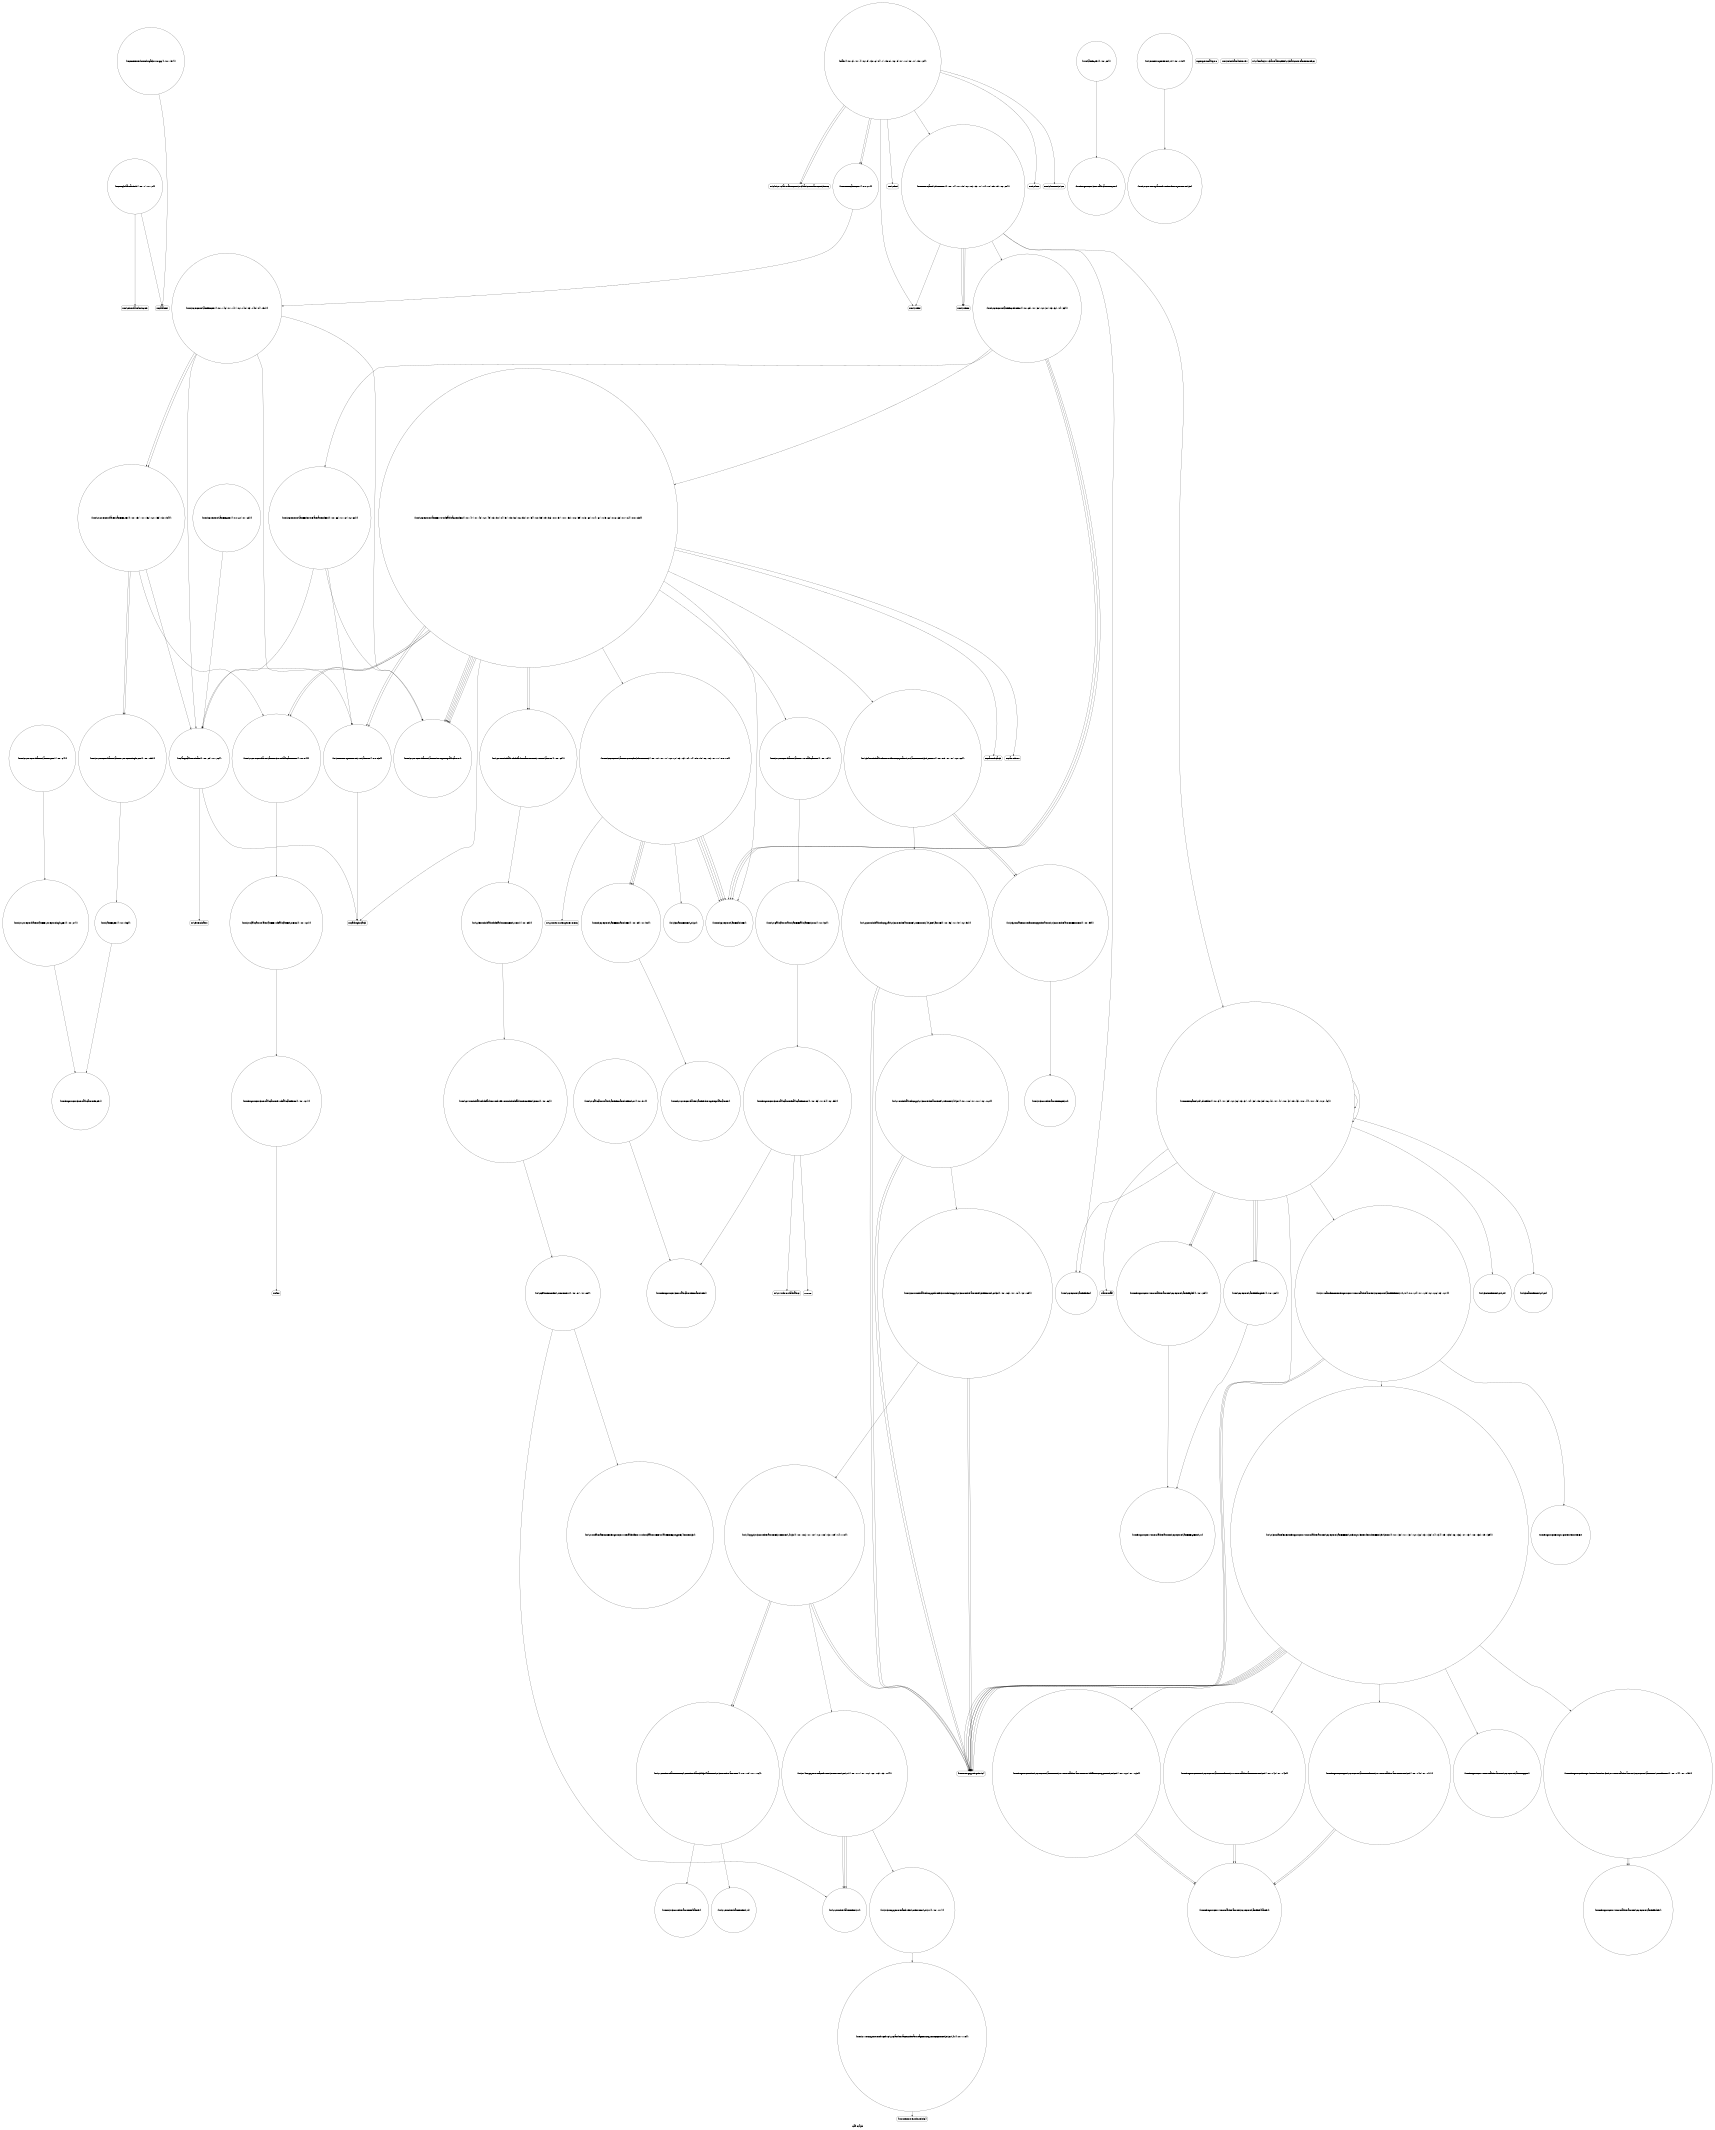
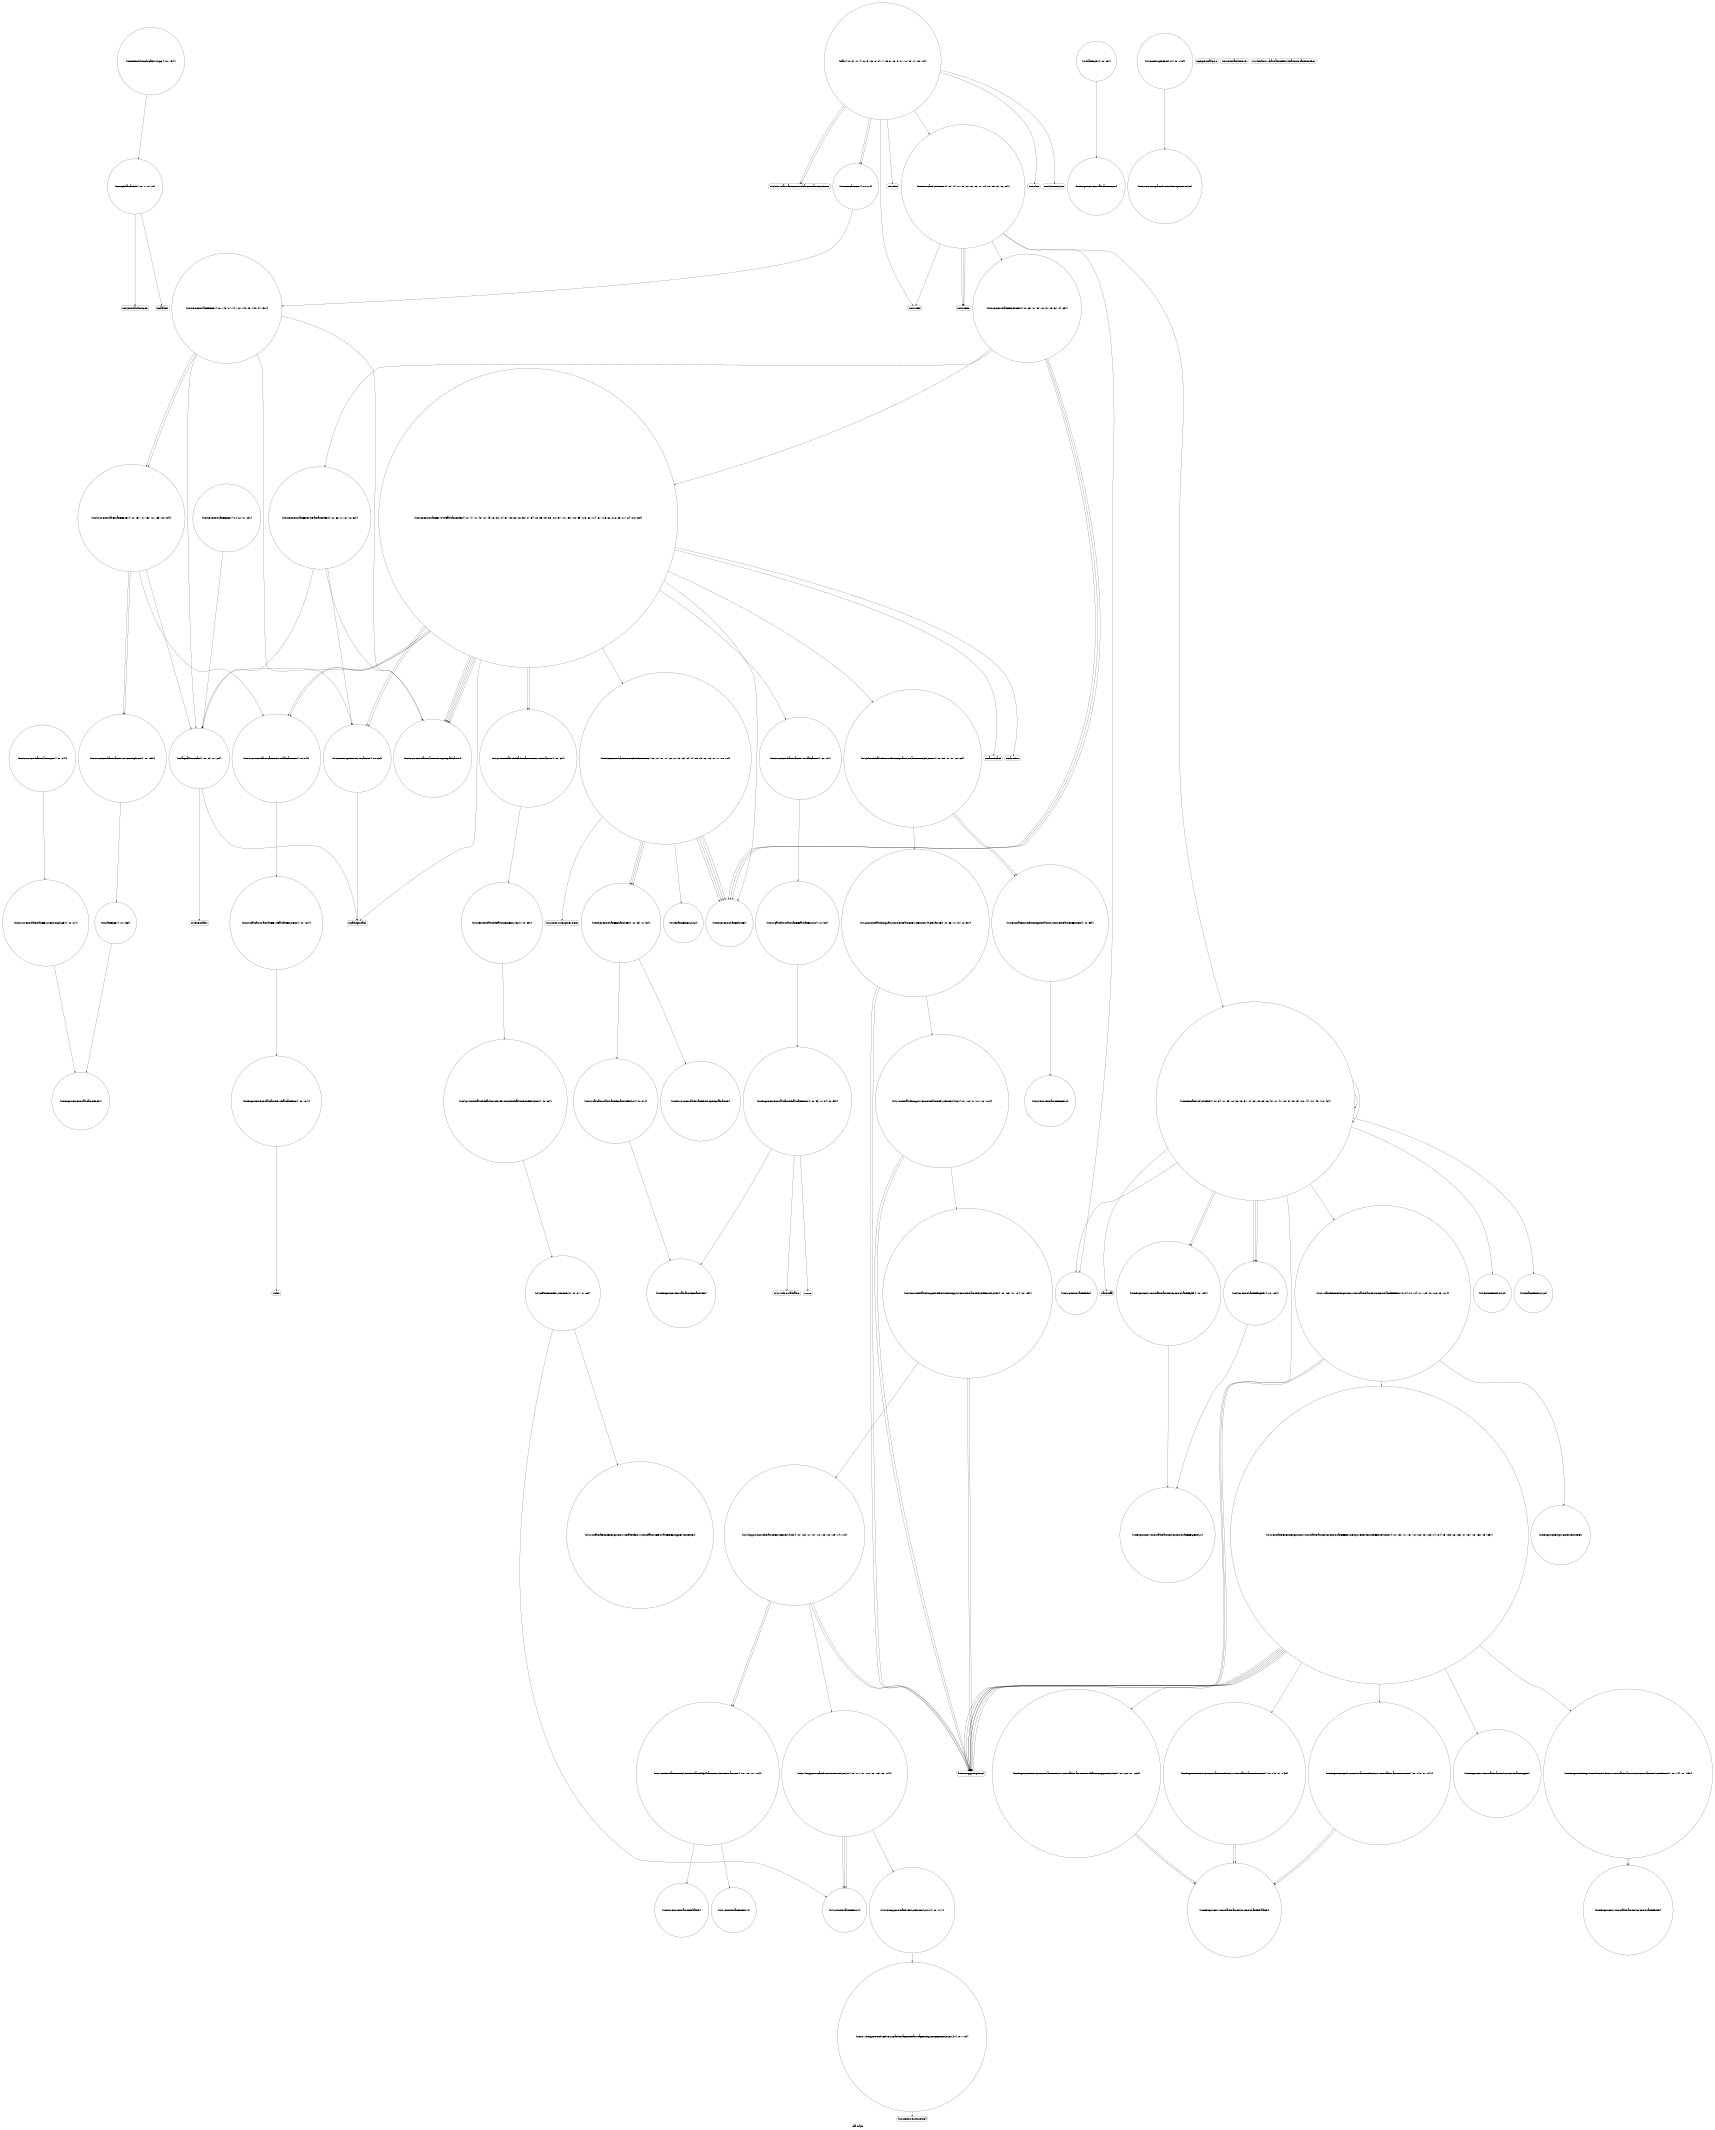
(167, 199) -> (143, 126)
none -> (618, 1010)
